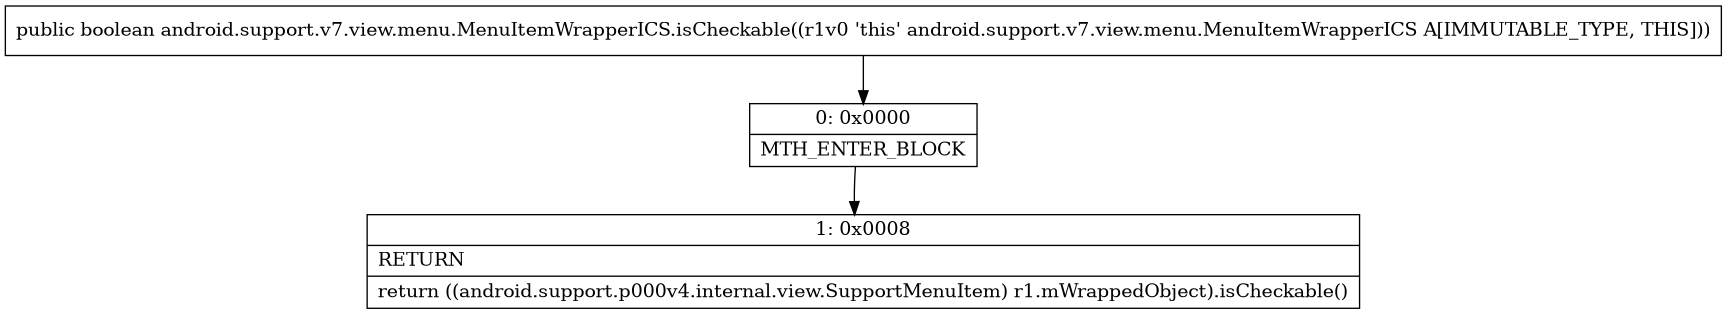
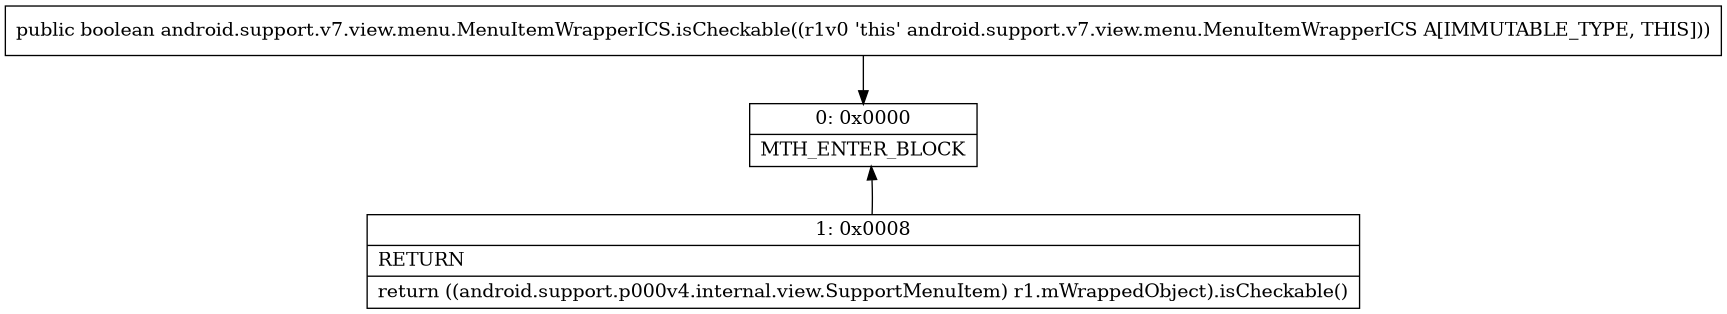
(855, 184) -> (872, 198)
